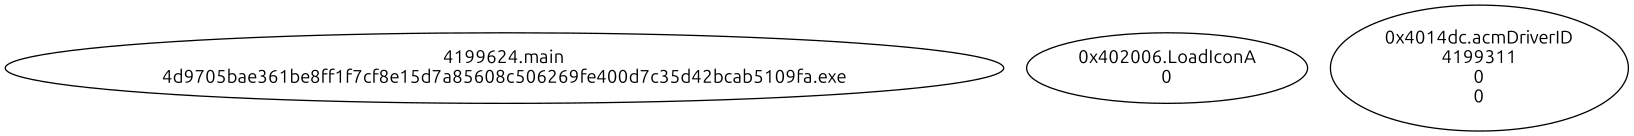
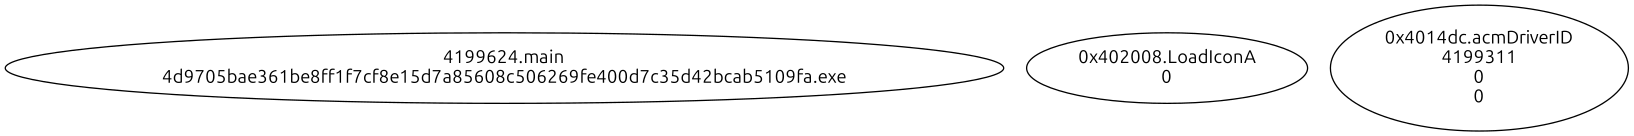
(1167, 68) -> (1167, 68)
